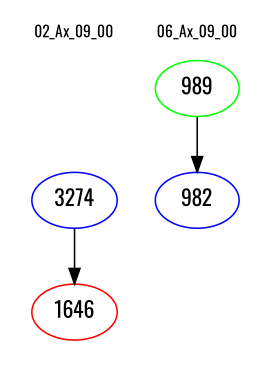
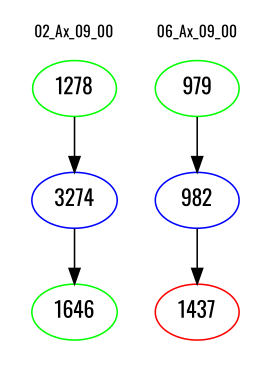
none -> (75, 89)
(197, 89) -> (197, 89)
(75, 312) -> (75, 312)
none -> (197, 312)
